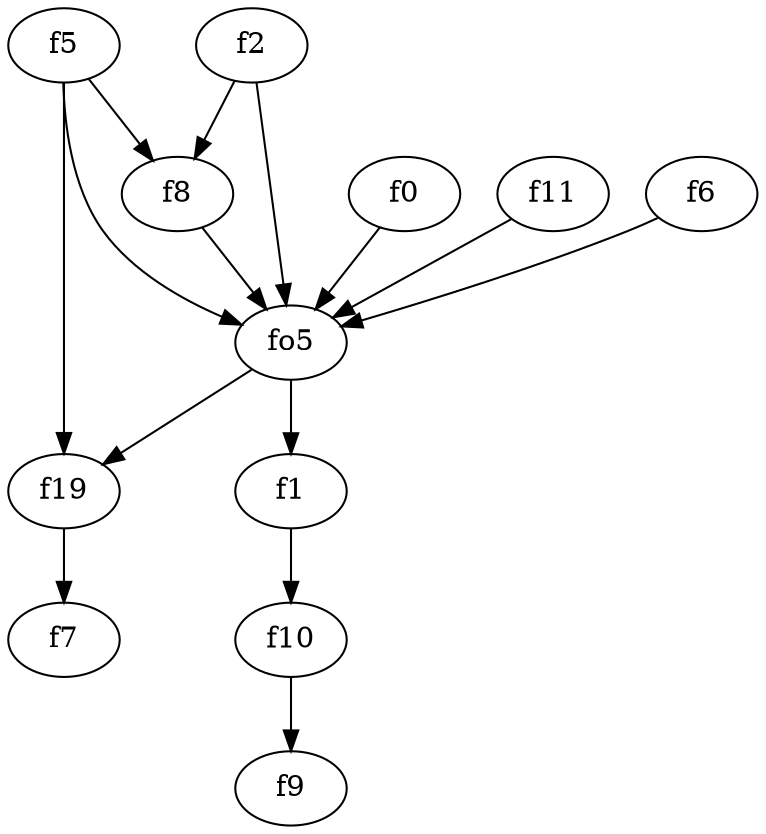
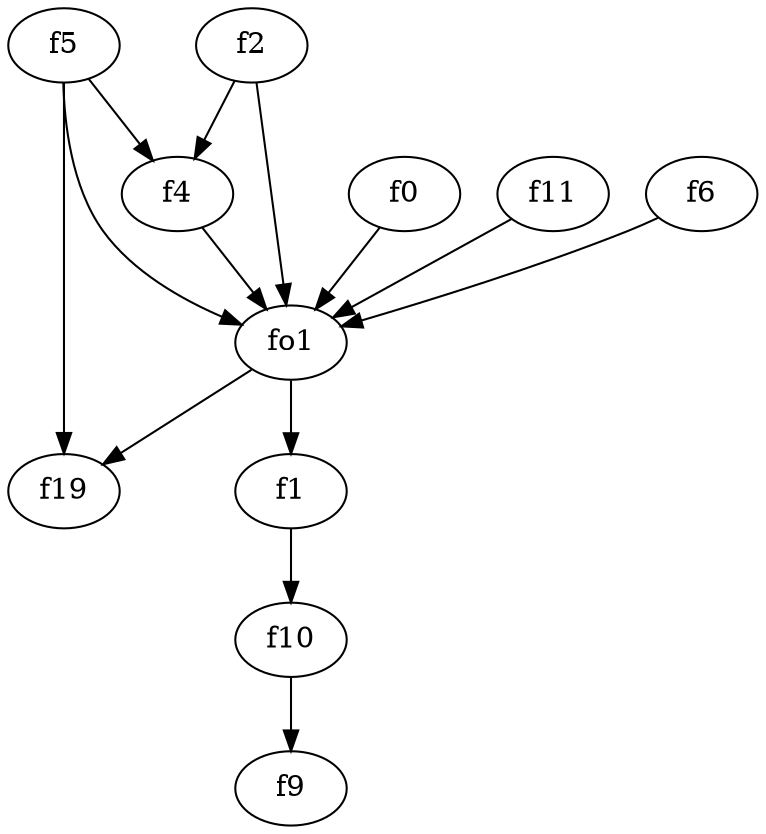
(177, 194) -> (177, 194)
(291, 343) -> (291, 343)
(64, 640) -> none
